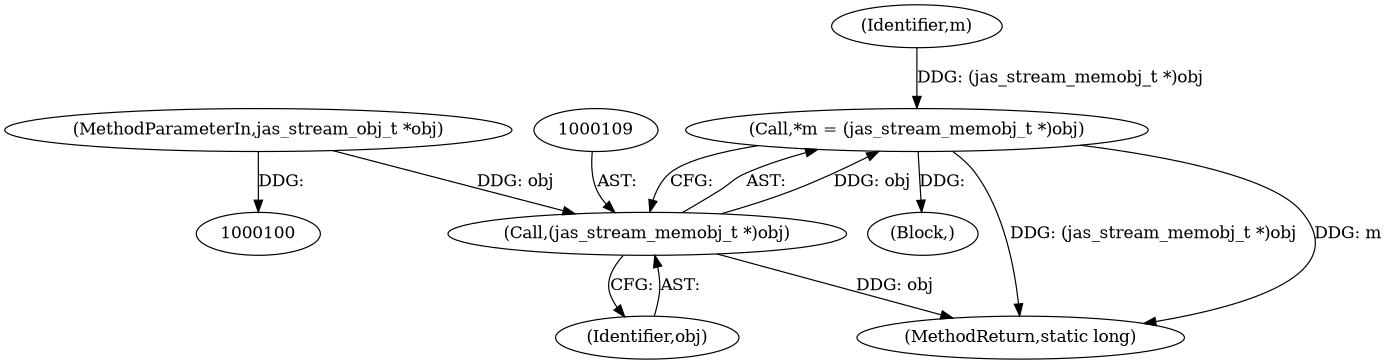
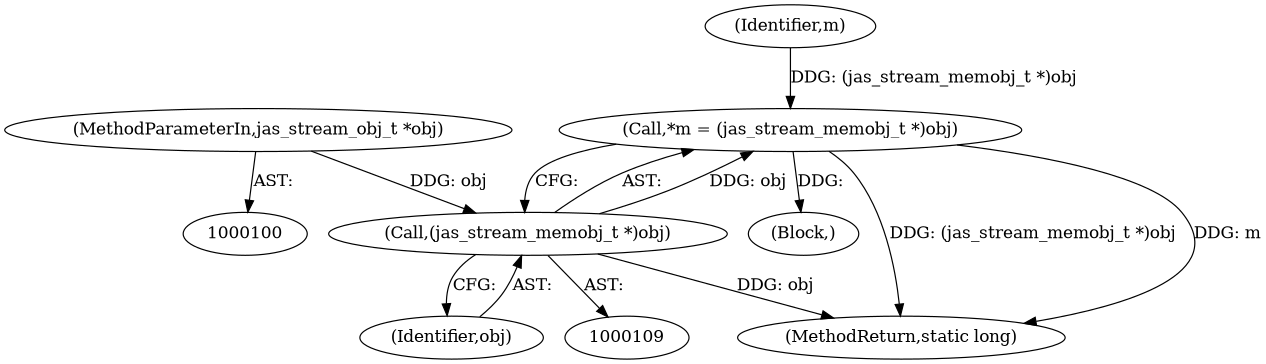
(593, 179) -> (574, 282)
(284, 182) -> (276, 182)
